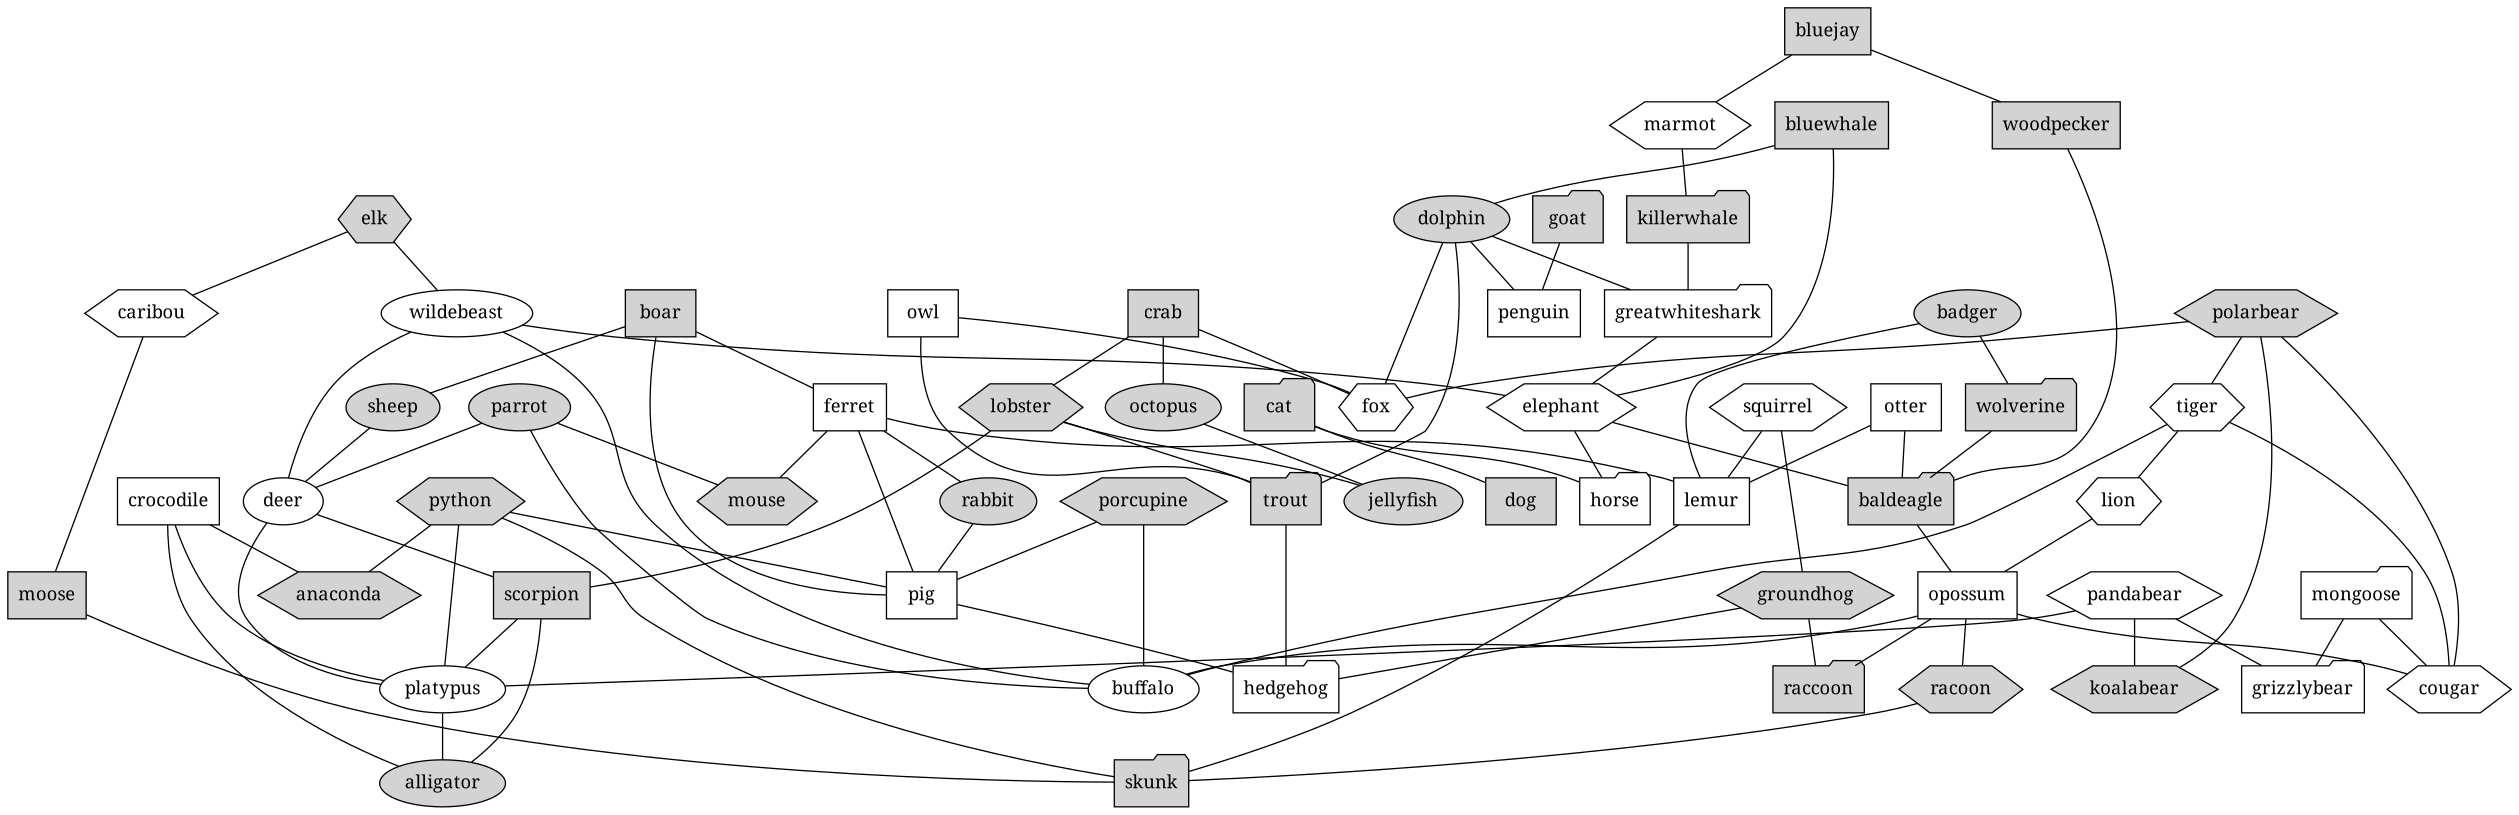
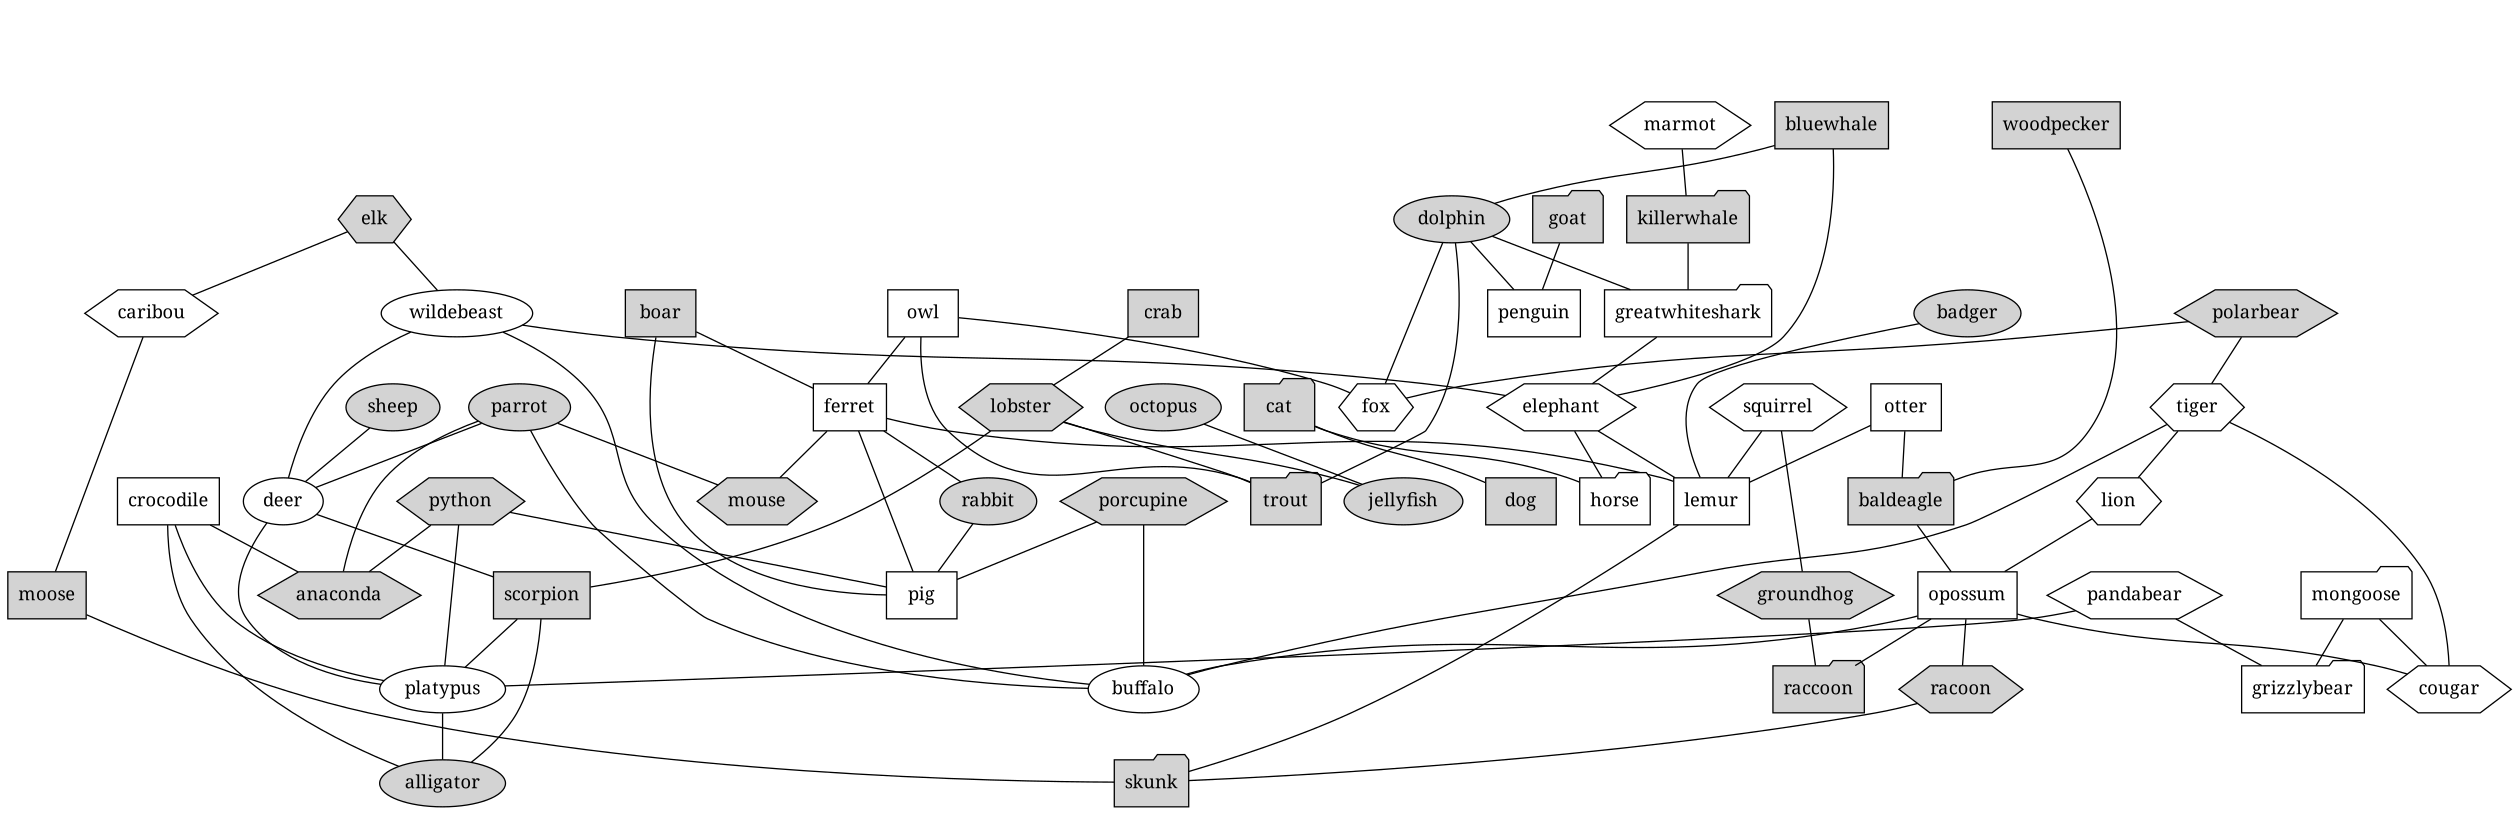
(1828, 31) -> none
(1163, 355) -> none
(528, 360) -> none
(1271, 360) -> none
none -> (884, 364)
(2021, 407) -> none
(1730, 454) -> (1636, 454)
none -> (387, 476)
(2408, 483) -> none
(1286, 689) -> none
(2135, 689) -> none
(788, 690) -> none
